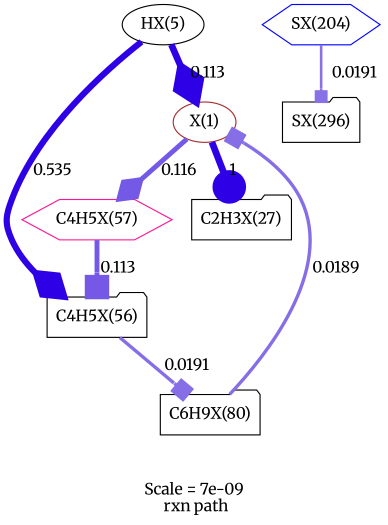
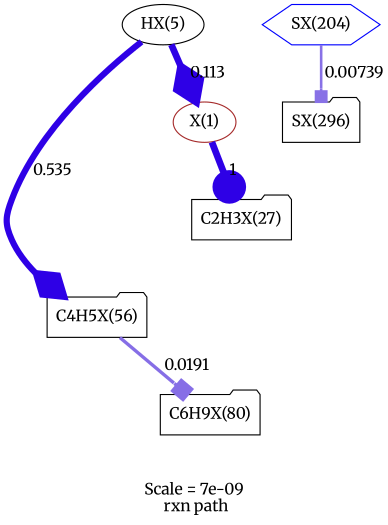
(353, 73) -> (353, 73)
(97, 220) -> none
(306, 267) -> none
